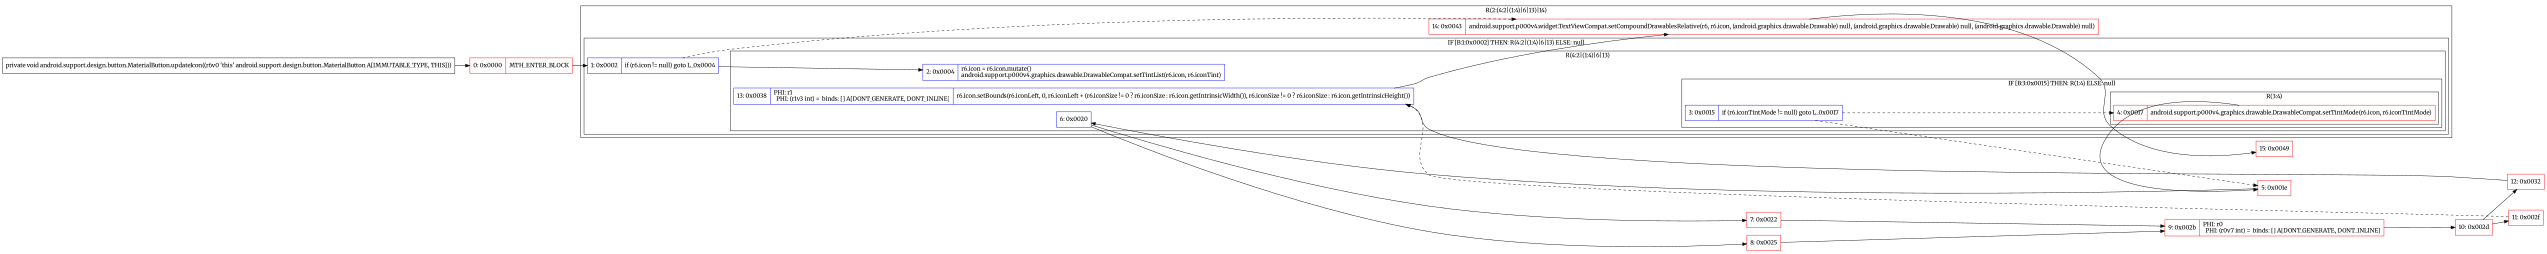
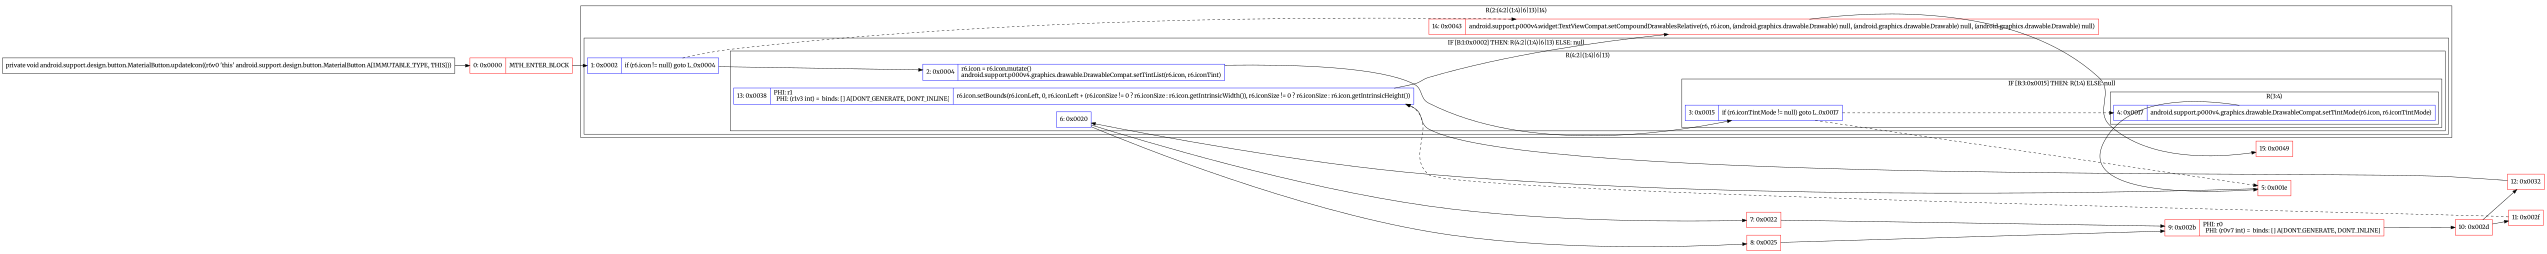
(2274, 113) -> (2274, 113)
none -> (1470, 119)
